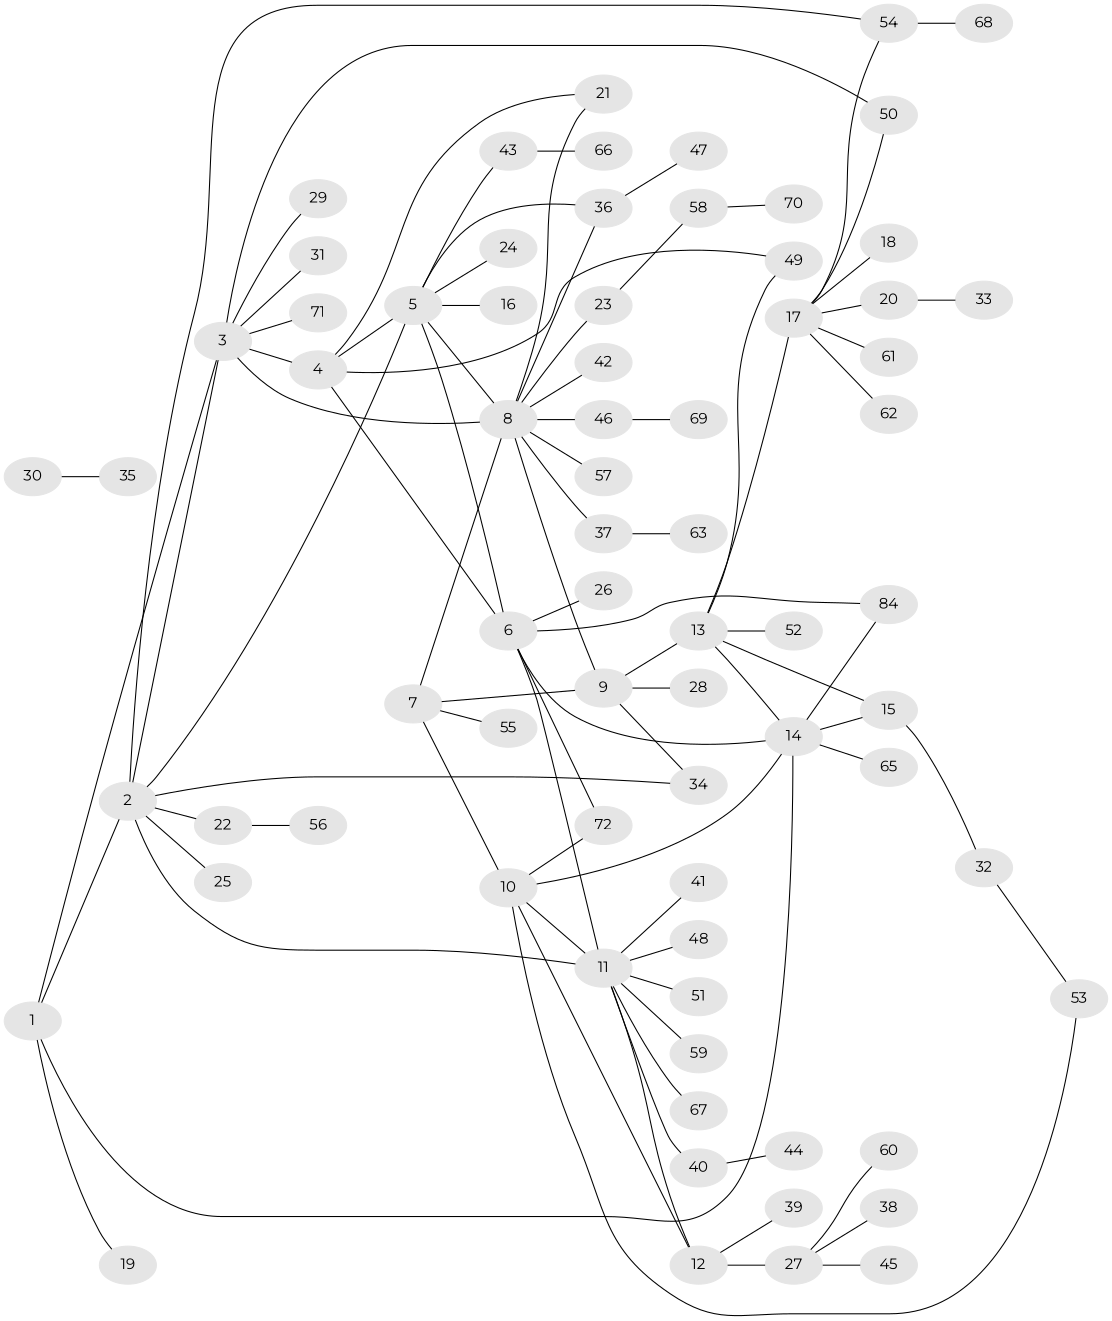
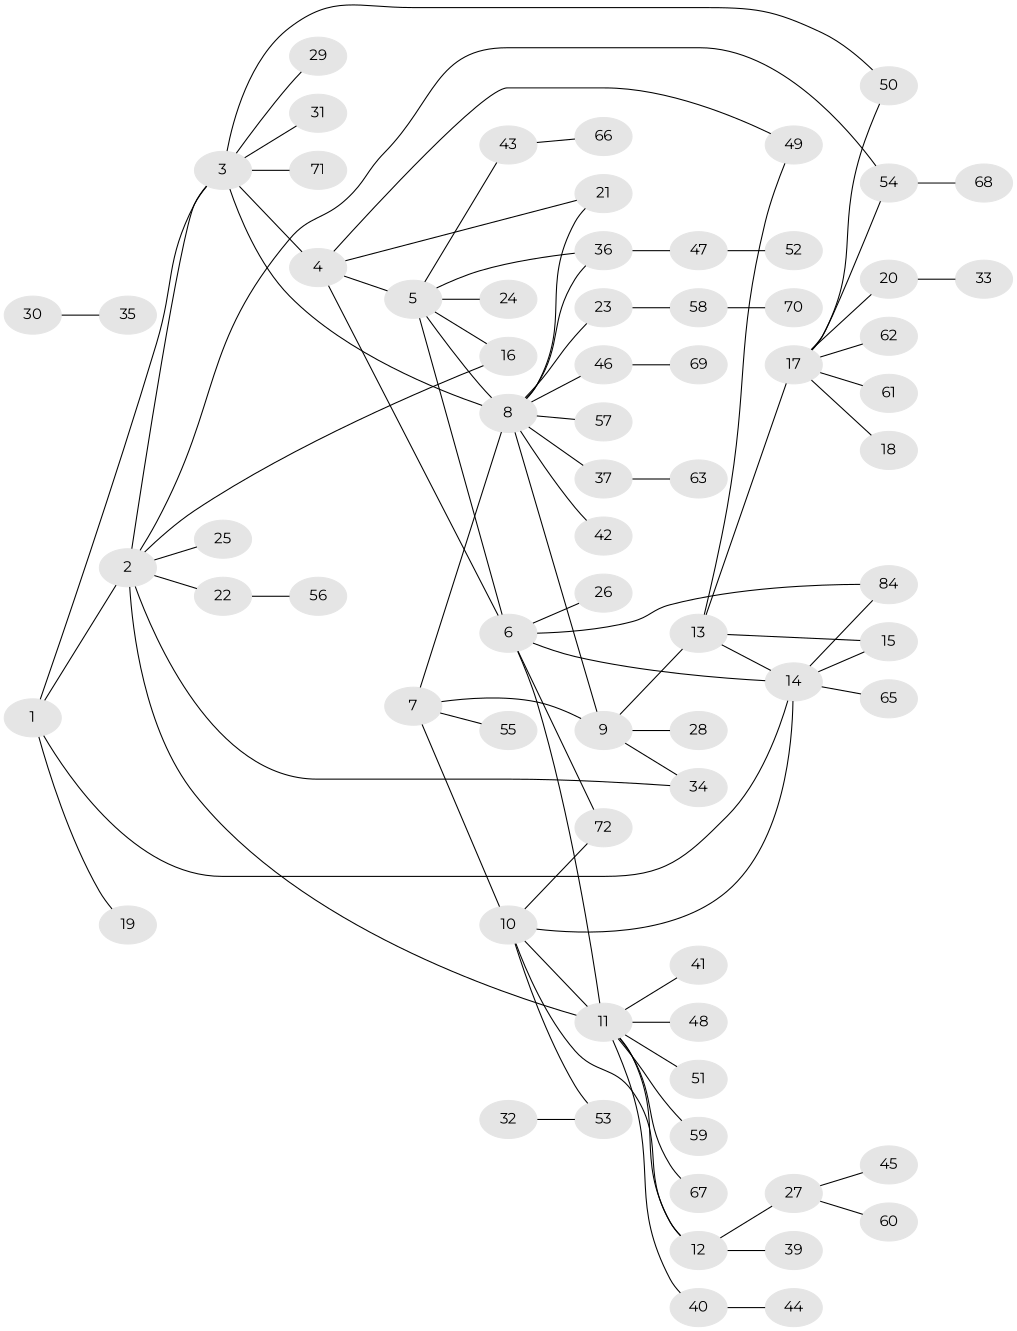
(292, 565) -> (307, 446)
(746, 631) -> (746, 251)
(945, 785) -> none
(889, 1208) -> none
